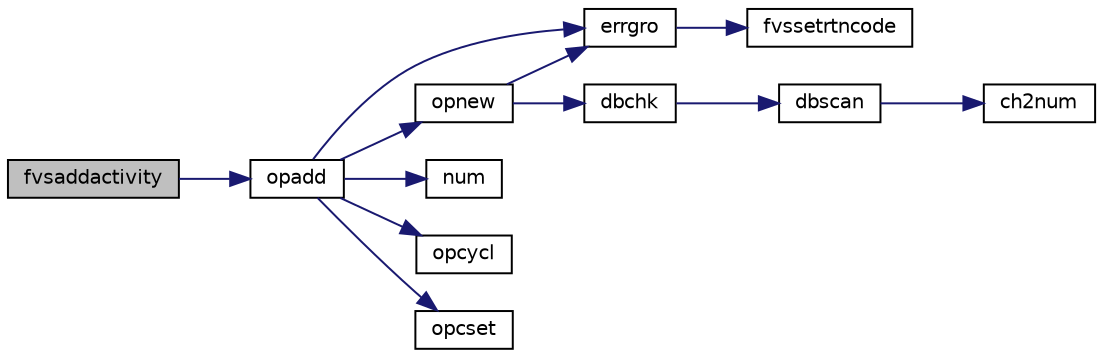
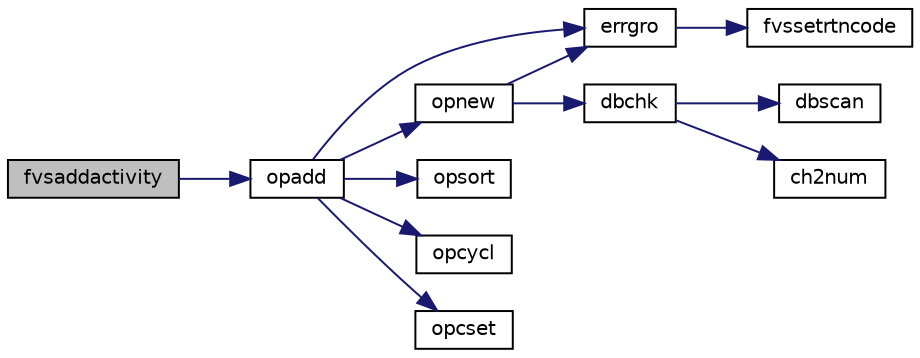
(922, 103) -> (718, 136)
(464, 179) -> (464, 179)
